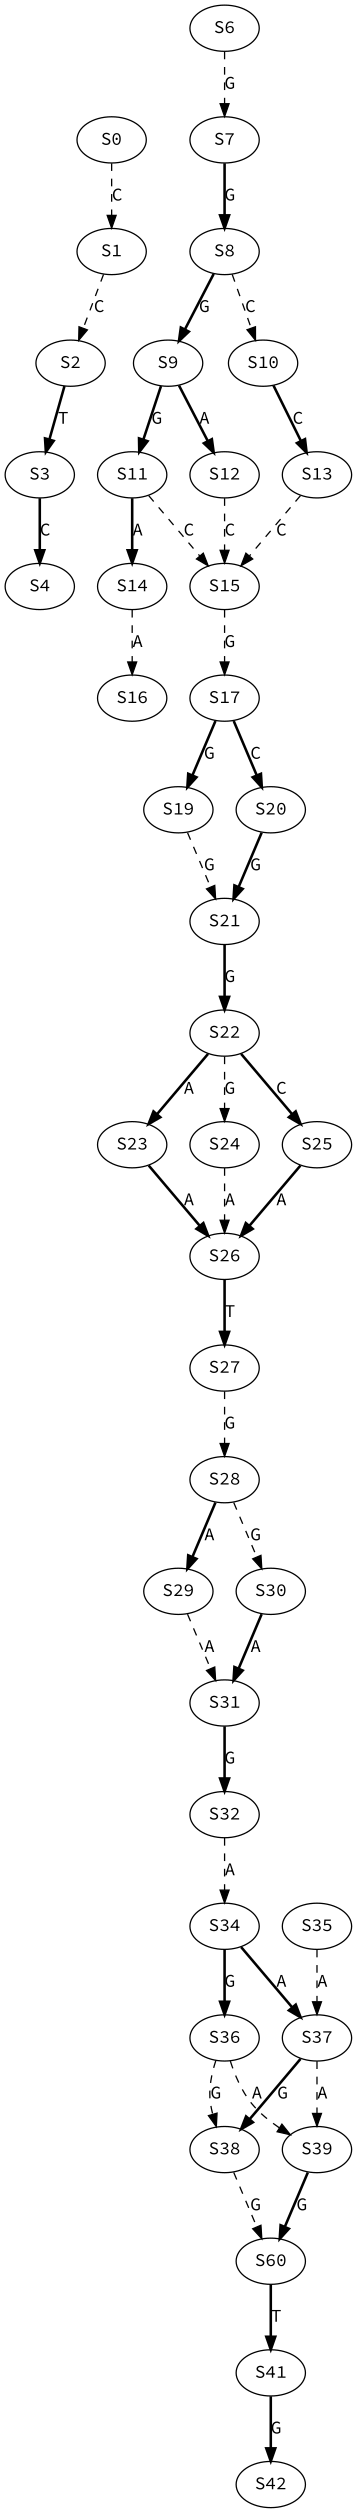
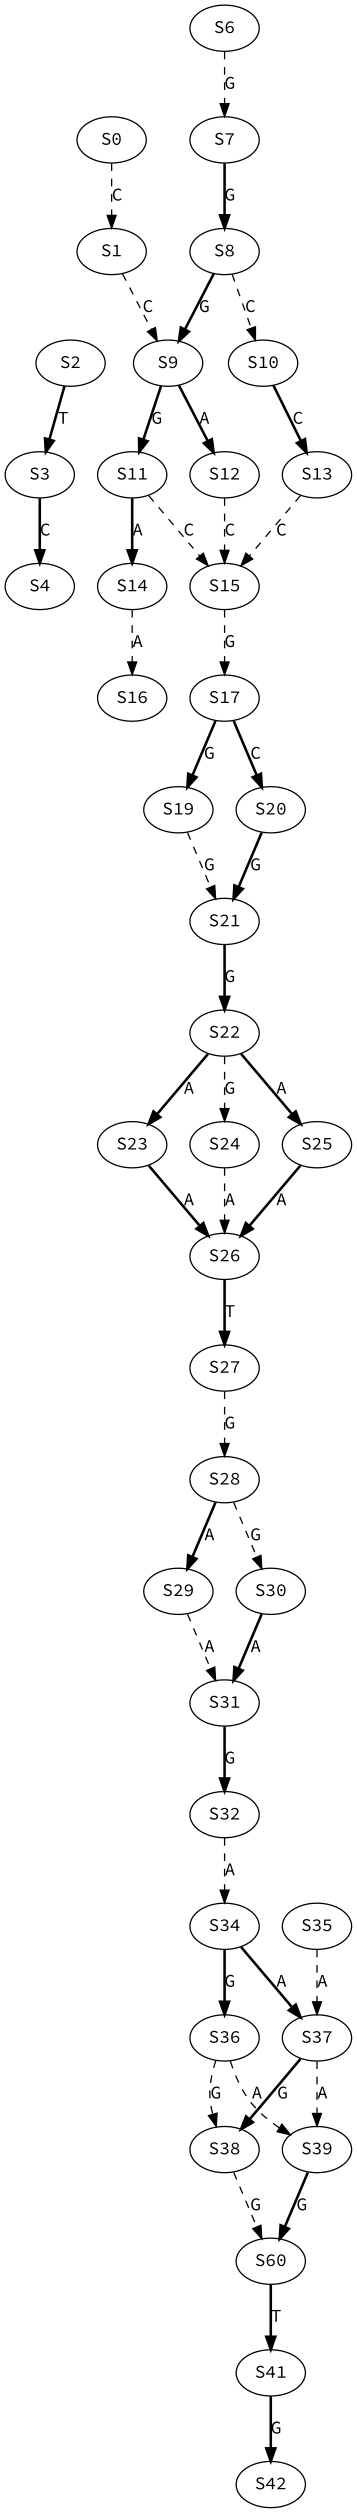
(93, 301) -> (137, 302)
(282, 1089) -> (282, 1089)
